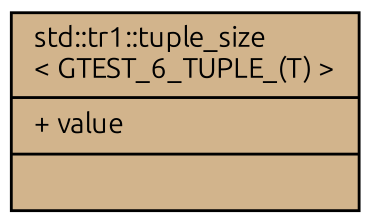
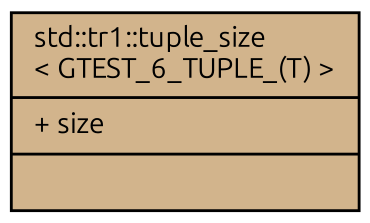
(79, 124) -> (69, 124)
